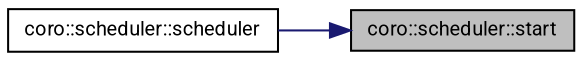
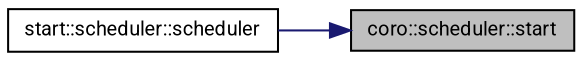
(143, 30) -> (143, 30)
